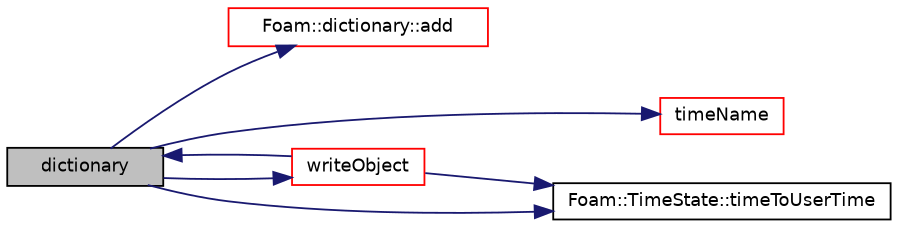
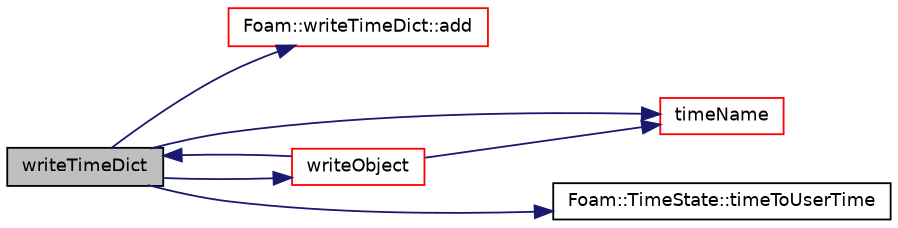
(358, 27) -> (358, 27)
(85, 167) -> (85, 167)
(480, 178) -> (534, 142)
